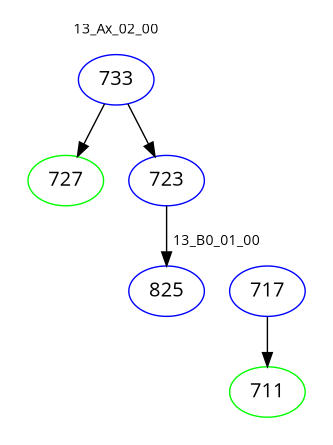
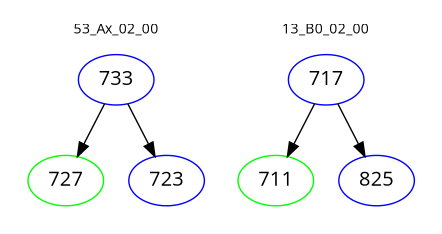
(116, 30) -> (116, 30)
(167, 237) -> (348, 124)
(217, 241) -> (326, 30)
